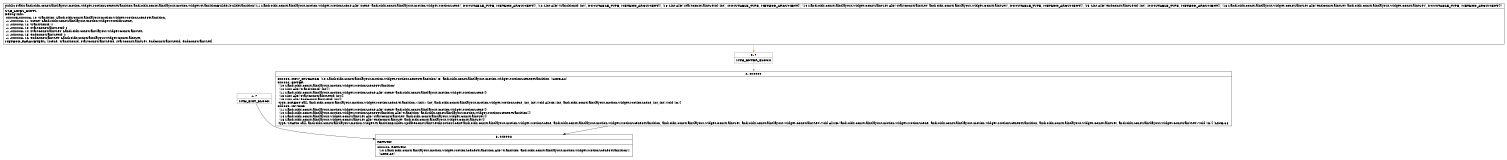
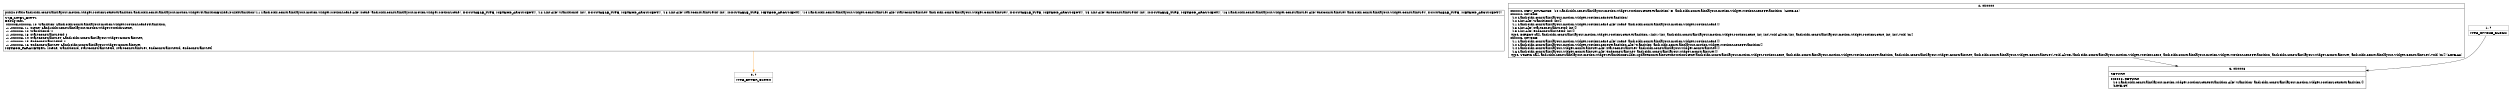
(754, 66) -> none
(291, 83) -> (1525, 14)
(254, 101) -> (2488, 33)
